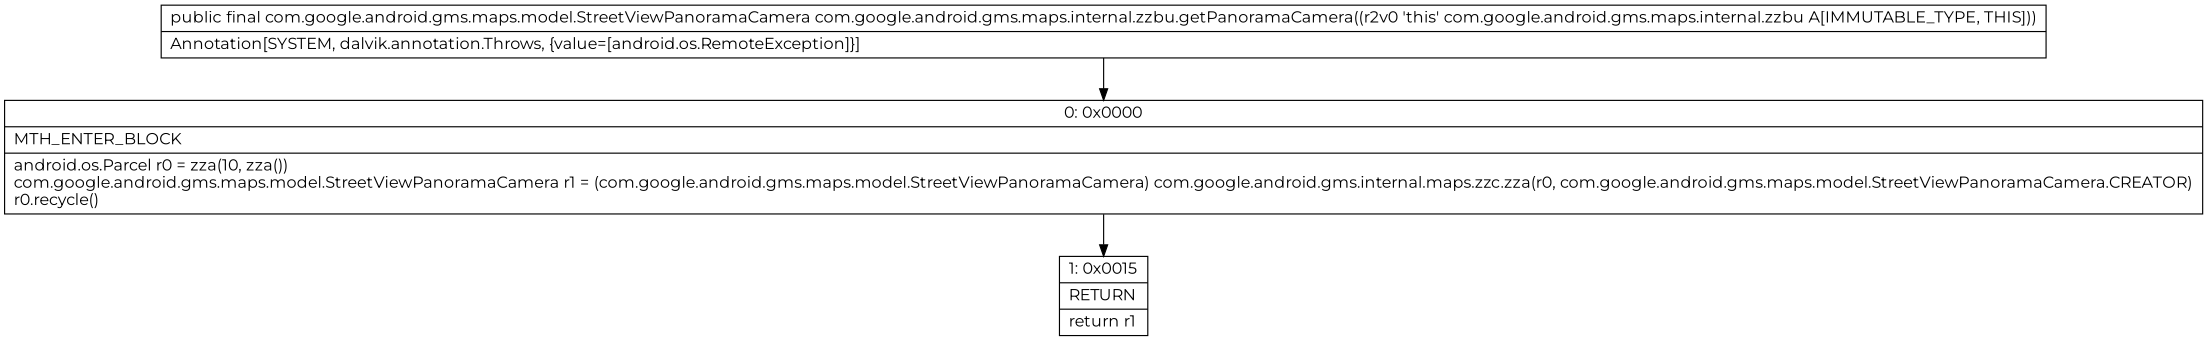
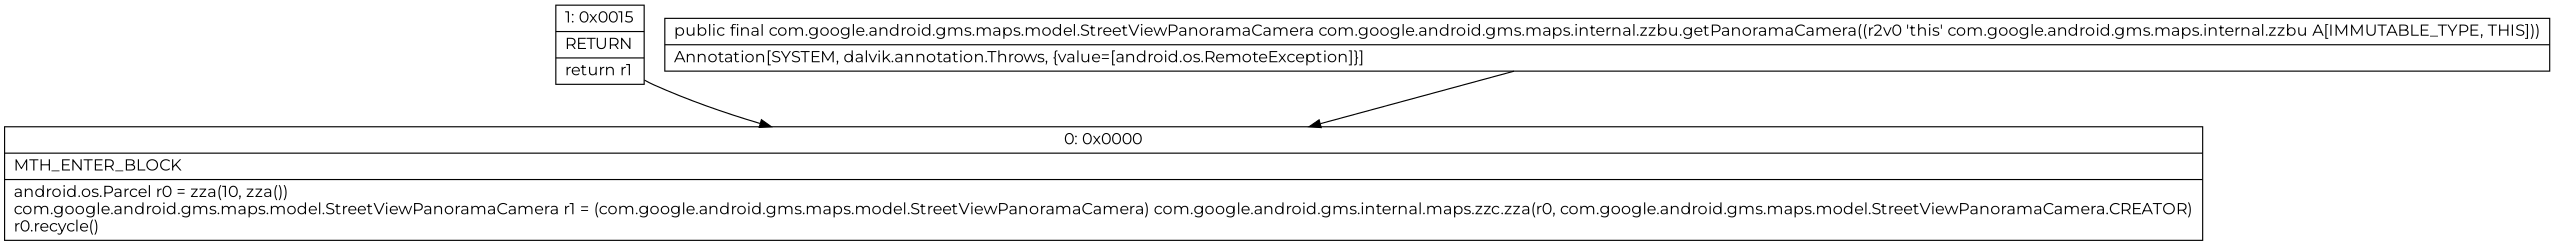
(1104, 229) -> (701, 104)
